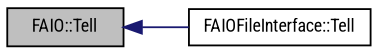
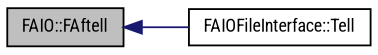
(65, 27) -> (65, 27)
